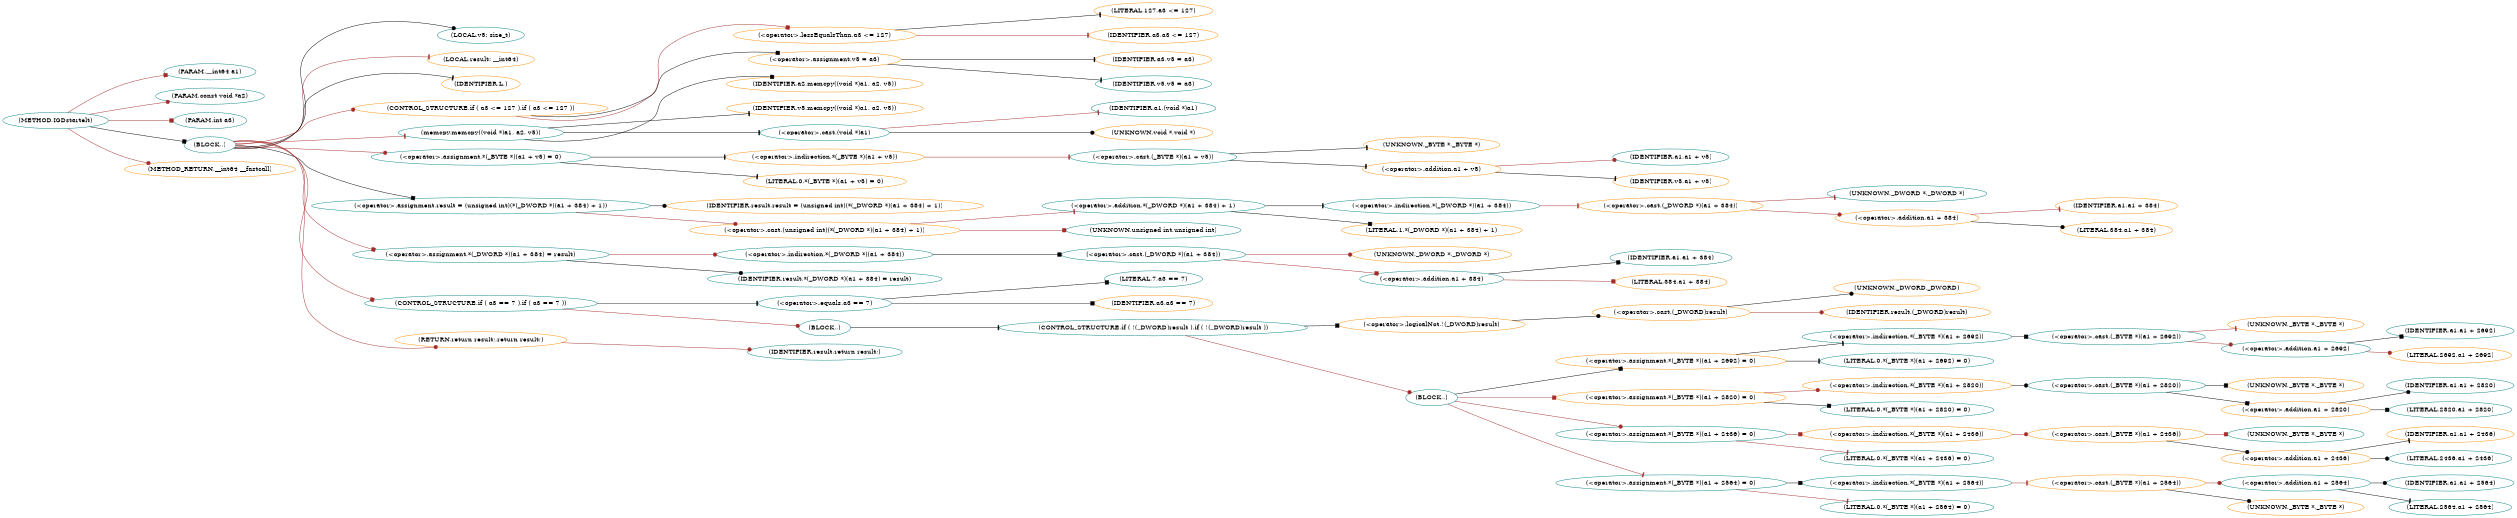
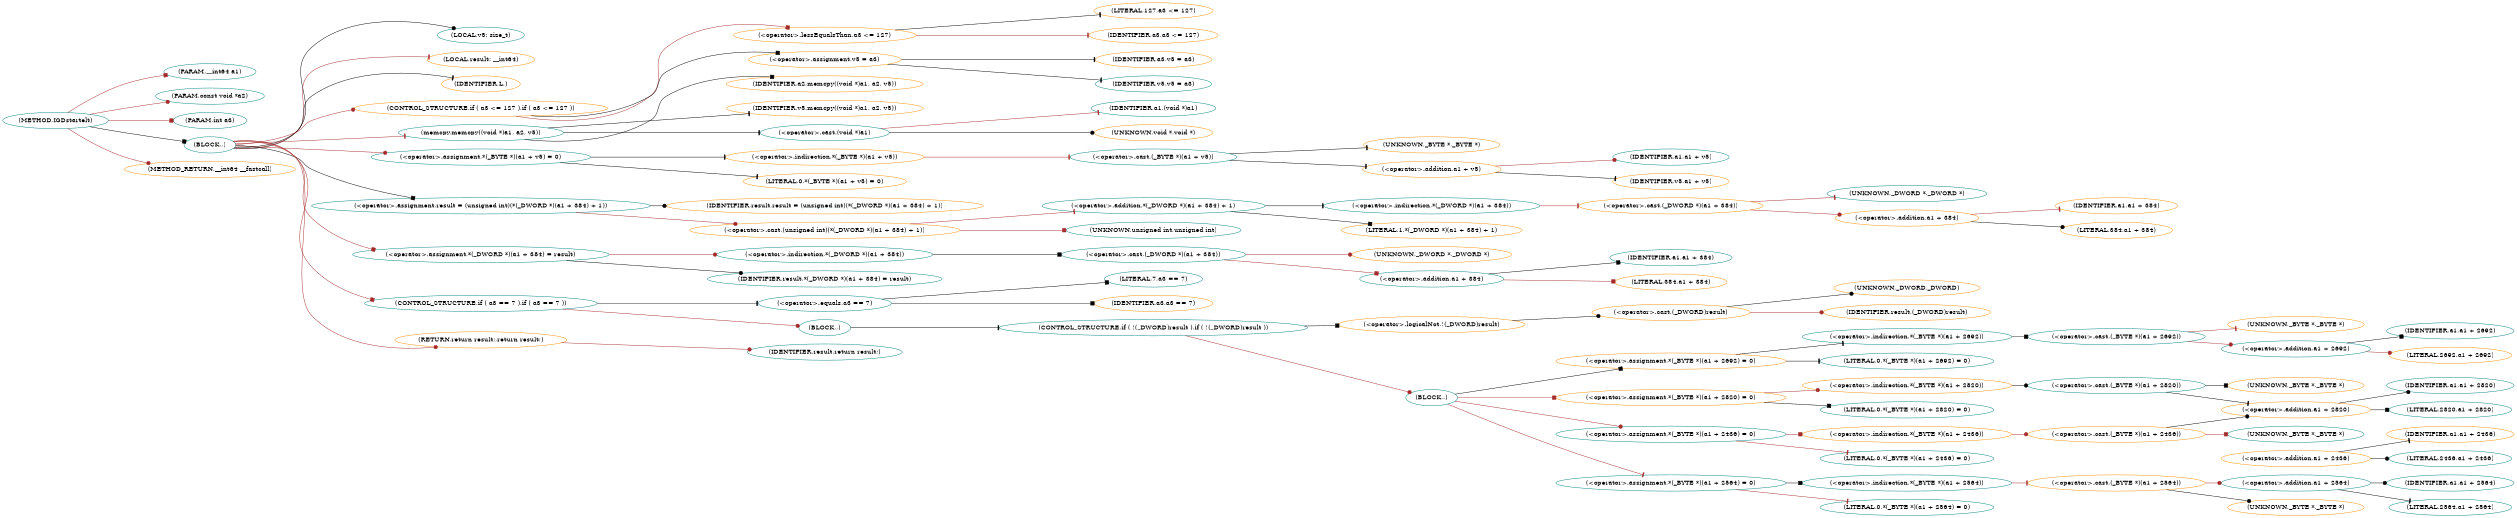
(2207, 398) -> (2207, 398)
(2206, 446) -> (2206, 422)
